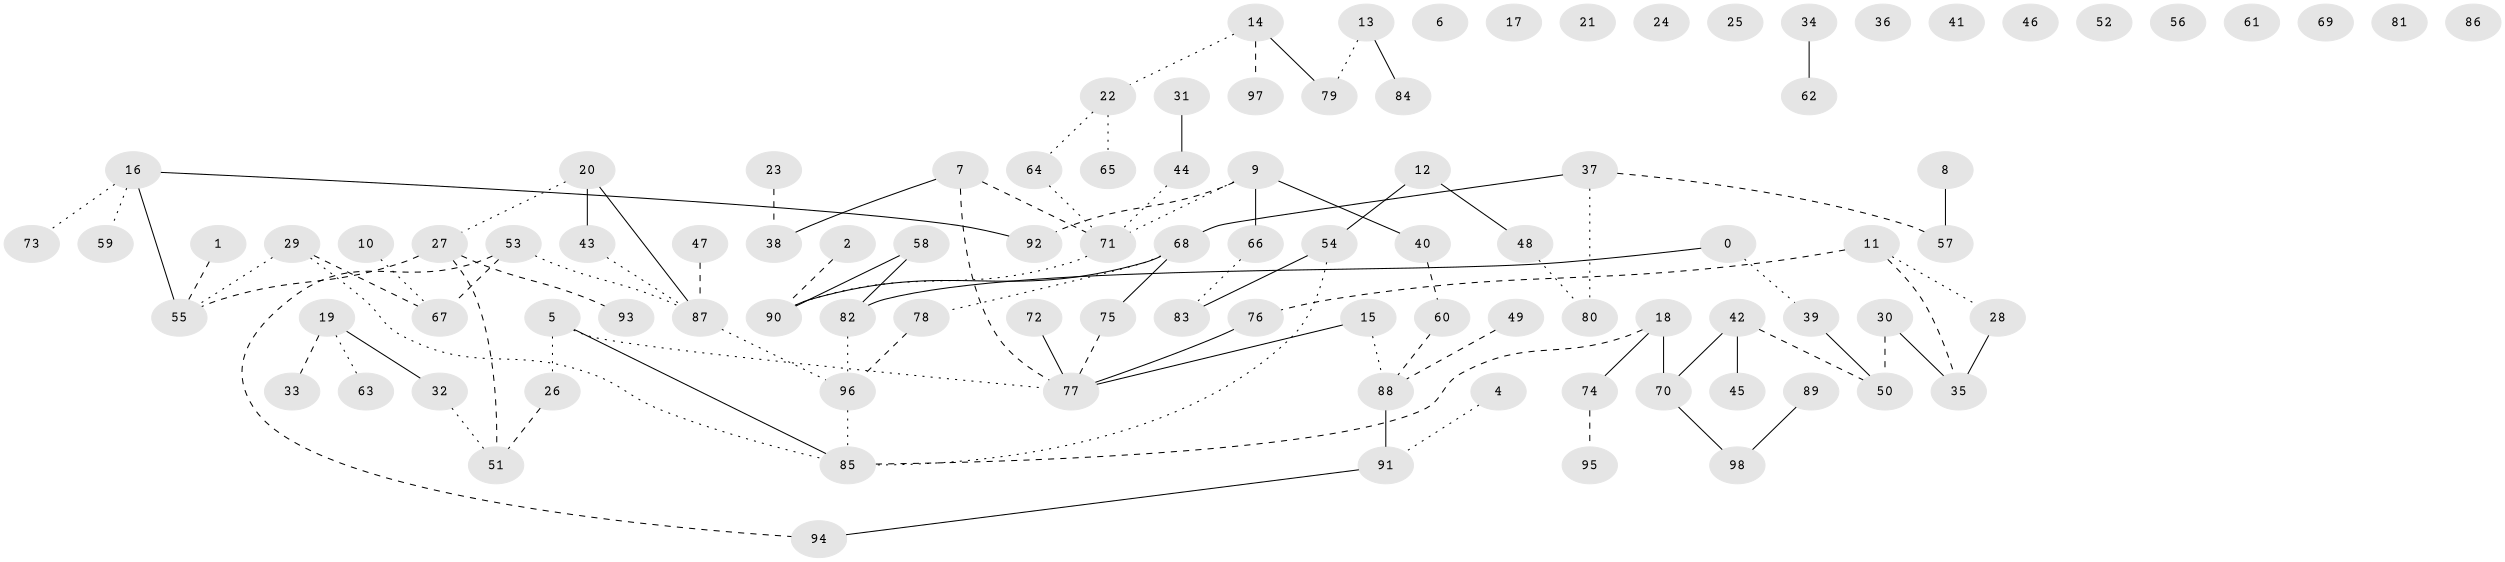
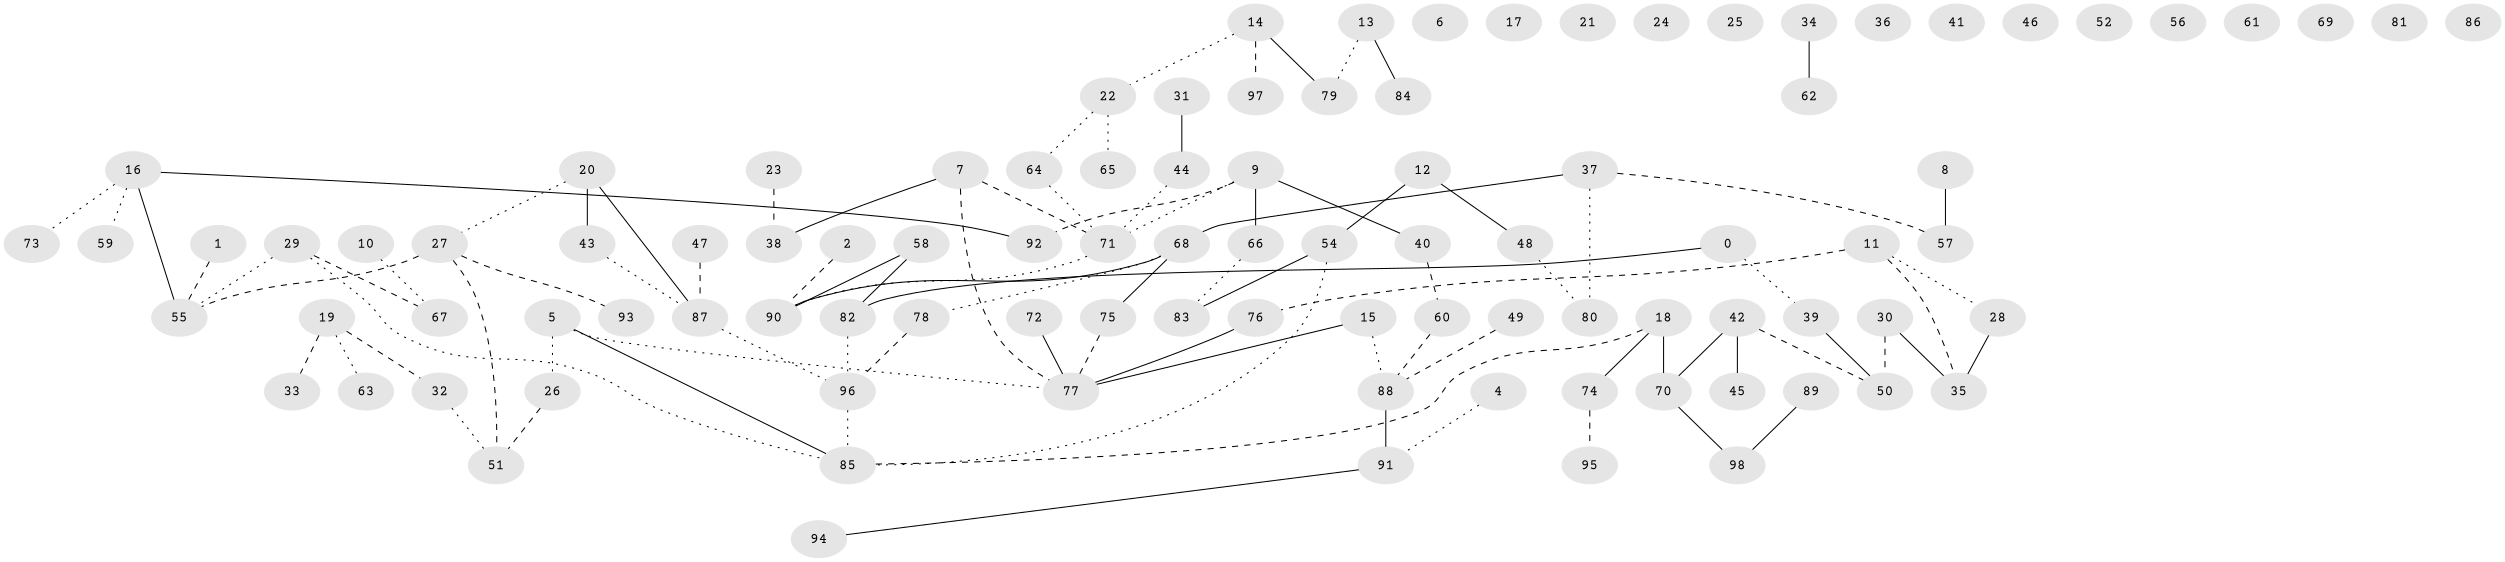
(514, 244) -> none
(383, 355) -> (383, 355)
